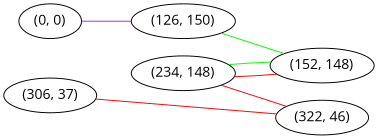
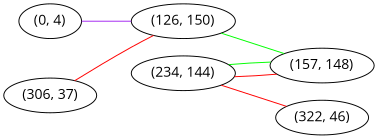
(50, 21) -> (50, 21)
(322, 66) -> (322, 66)
(183, 73) -> (183, 73)
(186, 107) -> (114, 57)
